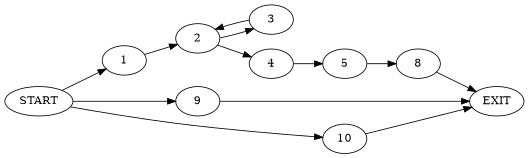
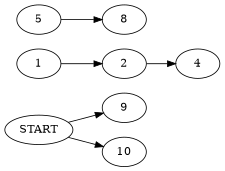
(271, 20) -> none
(304, 64) -> none
(80, 82) -> none
(497, 101) -> none
